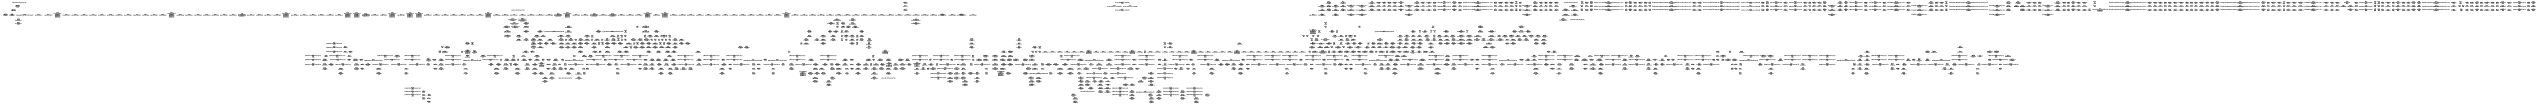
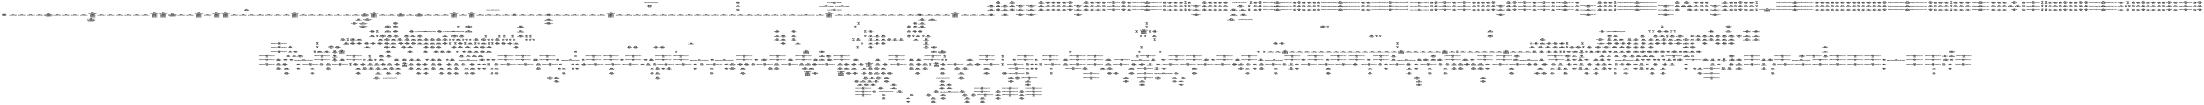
(916, 24) -> none
none -> (1649, 52)
